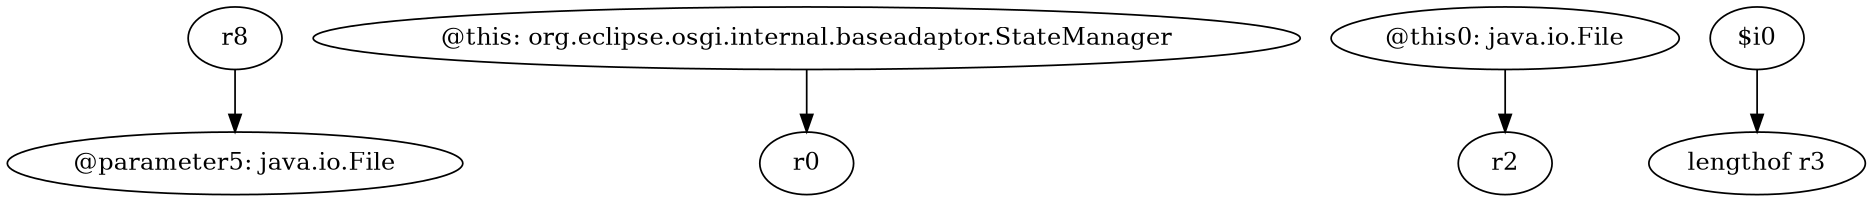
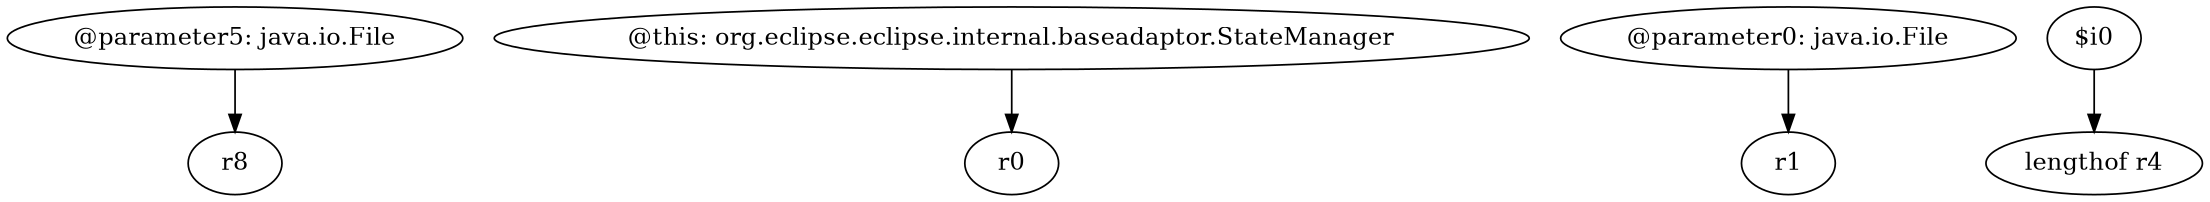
(807, 38) -> (1012, 38)
(1505, 38) -> (1788, 38)
(235, 92) -> (235, 92)
(1505, 163) -> (1788, 163)
(1757, 163) -> (2094, 163)
